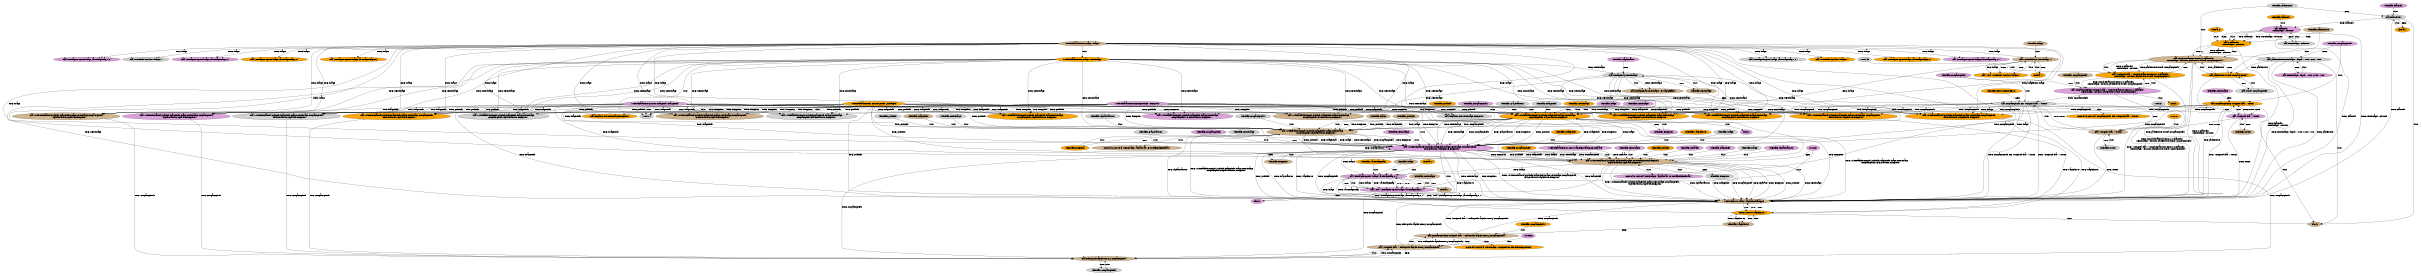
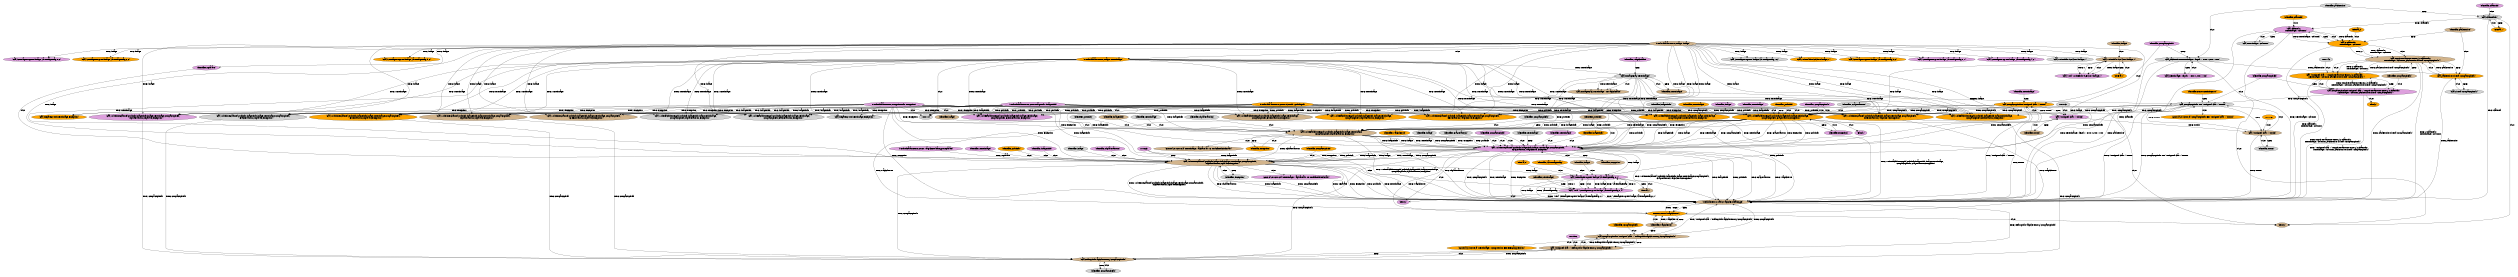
(1720, 53) -> (924, 45)
(2001, 75) -> (2082, 76)
